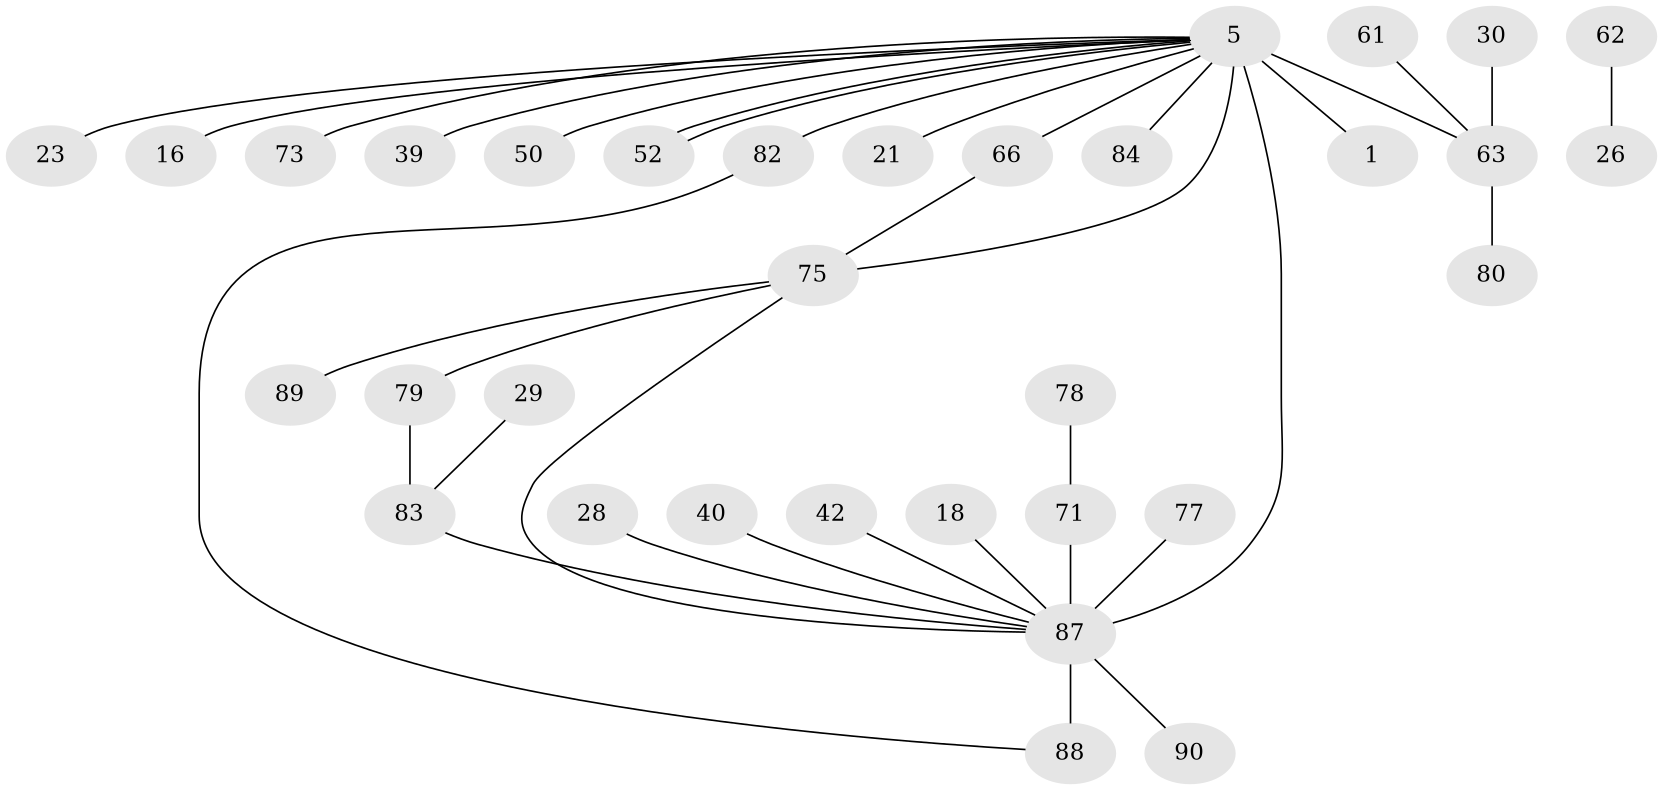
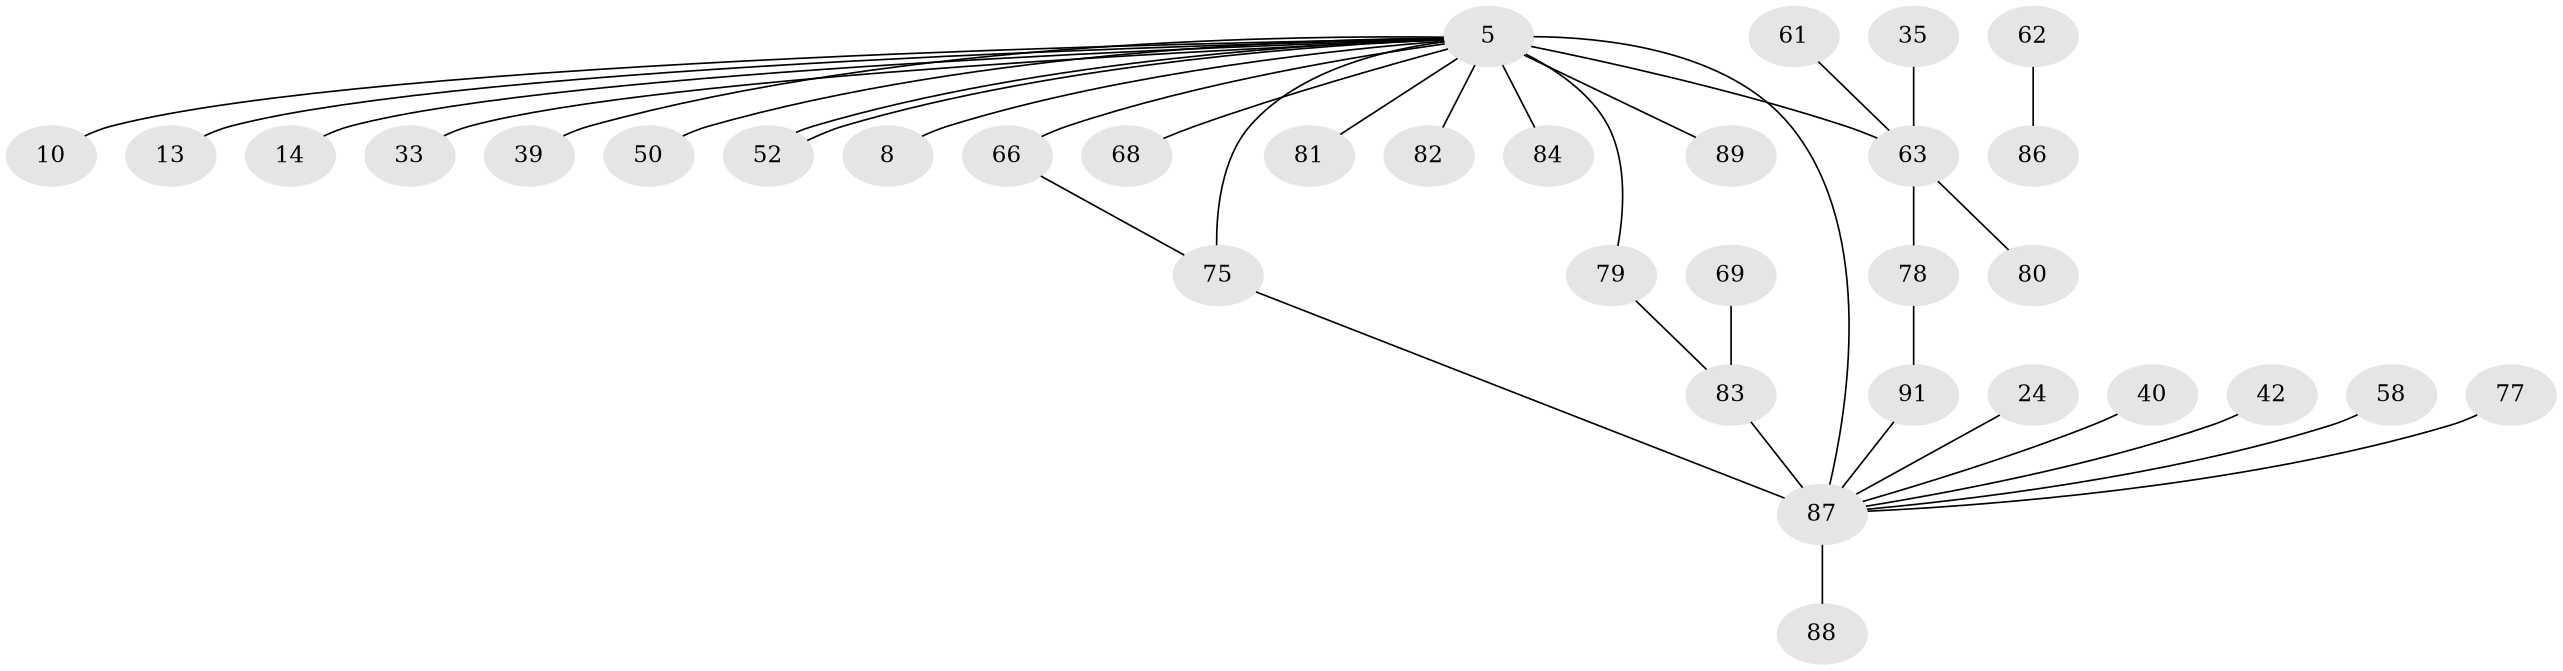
(1492, 37) -> (1914, 37)
(51, 156) -> (171, 156)
none -> (51, 156)
(171, 156) -> (290, 156)
(290, 156) -> (410, 156)
(888, 156) -> (1310, 156)
none -> (1127, 156)
(1373, 156) -> (888, 156)
(1612, 156) -> (2033, 156)
none -> (1914, 216)
(544, 317) -> (1610, 96)
(606, 324) -> (1610, 131)
(529, 395) -> (1731, 276)
(593, 515) -> (2033, 395)
(951, 515) -> (2392, 395)
(1071, 515) -> (1914, 395)
(228, 576) -> none
(1190, 754) -> none
